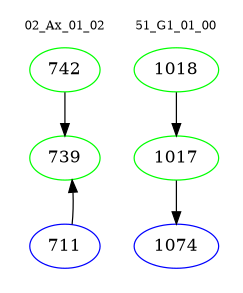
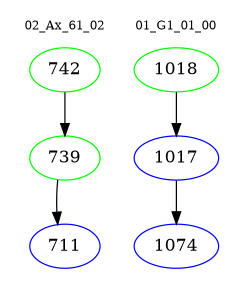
(65, 26) -> (65, 26)
(176, 26) -> (176, 26)
(176, 158) -> (176, 158)
(73, 208) -> (57, 196)
